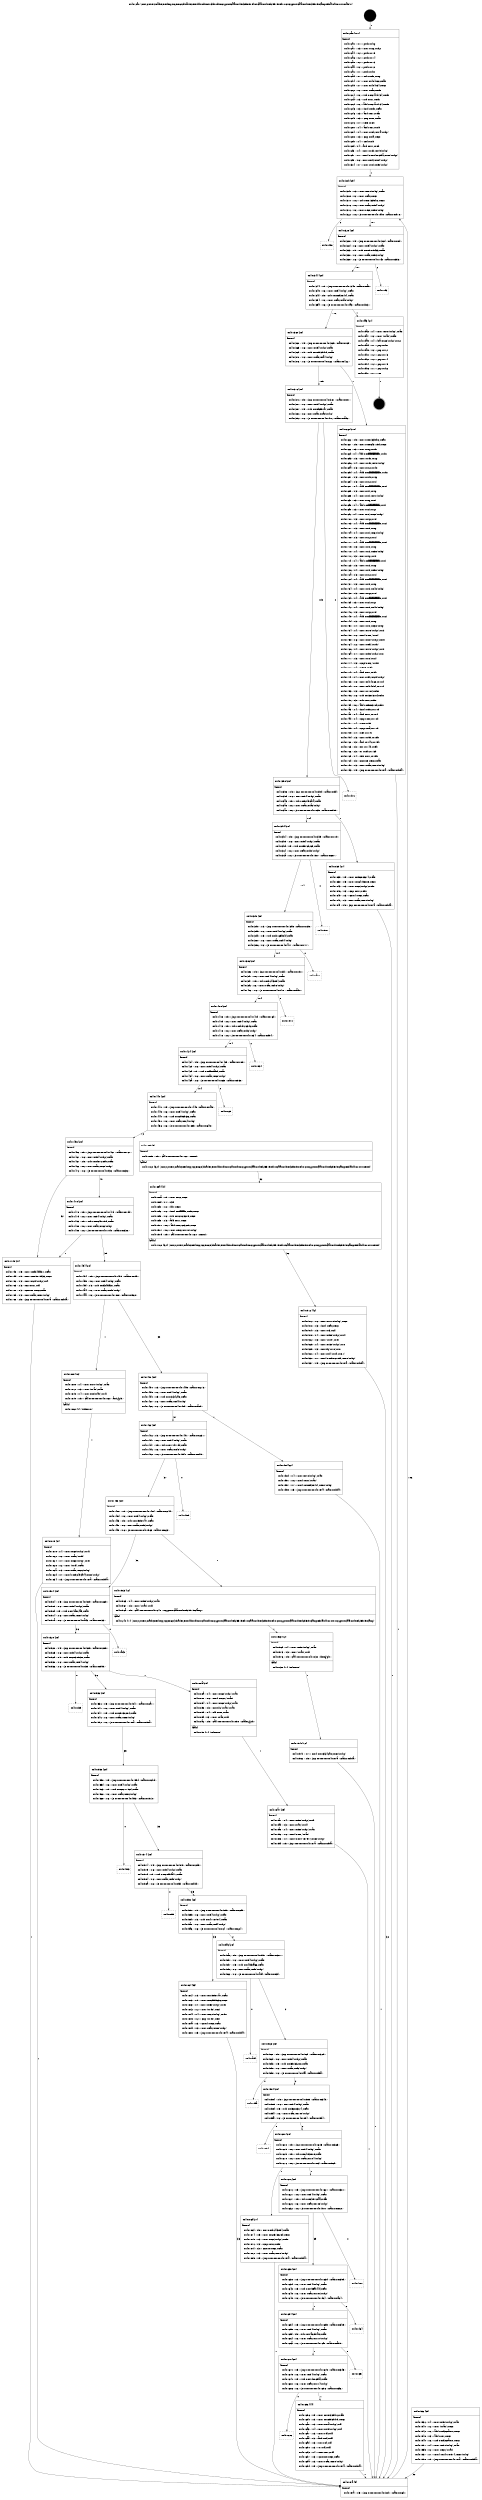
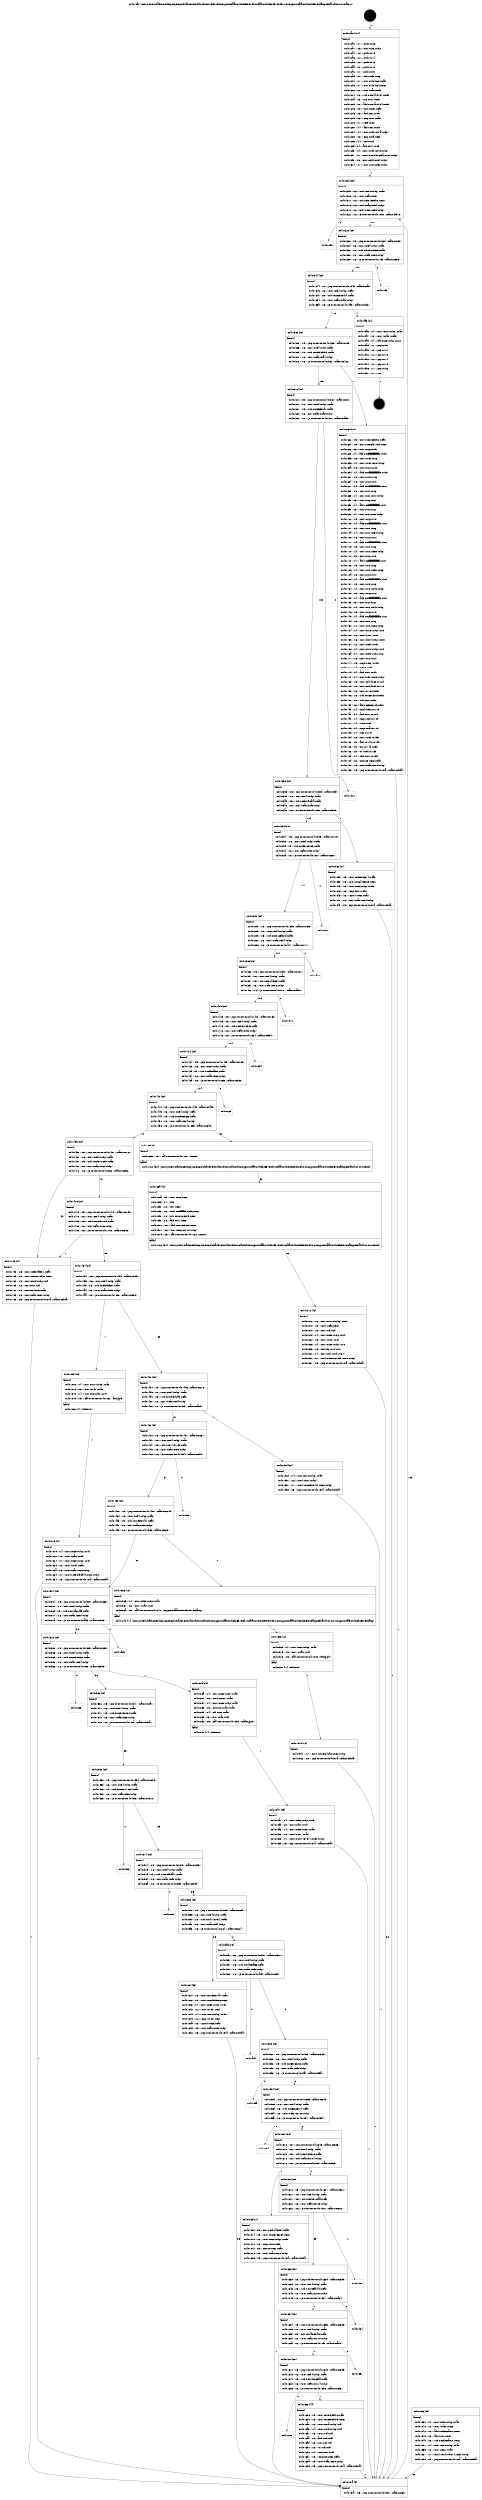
none -> (221, 1135)
